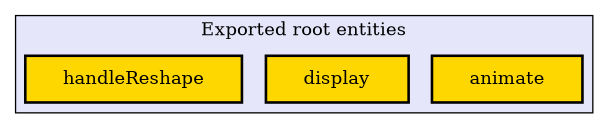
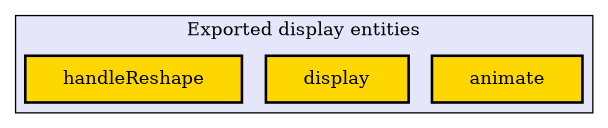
(304, 30) -> (304, 30)
